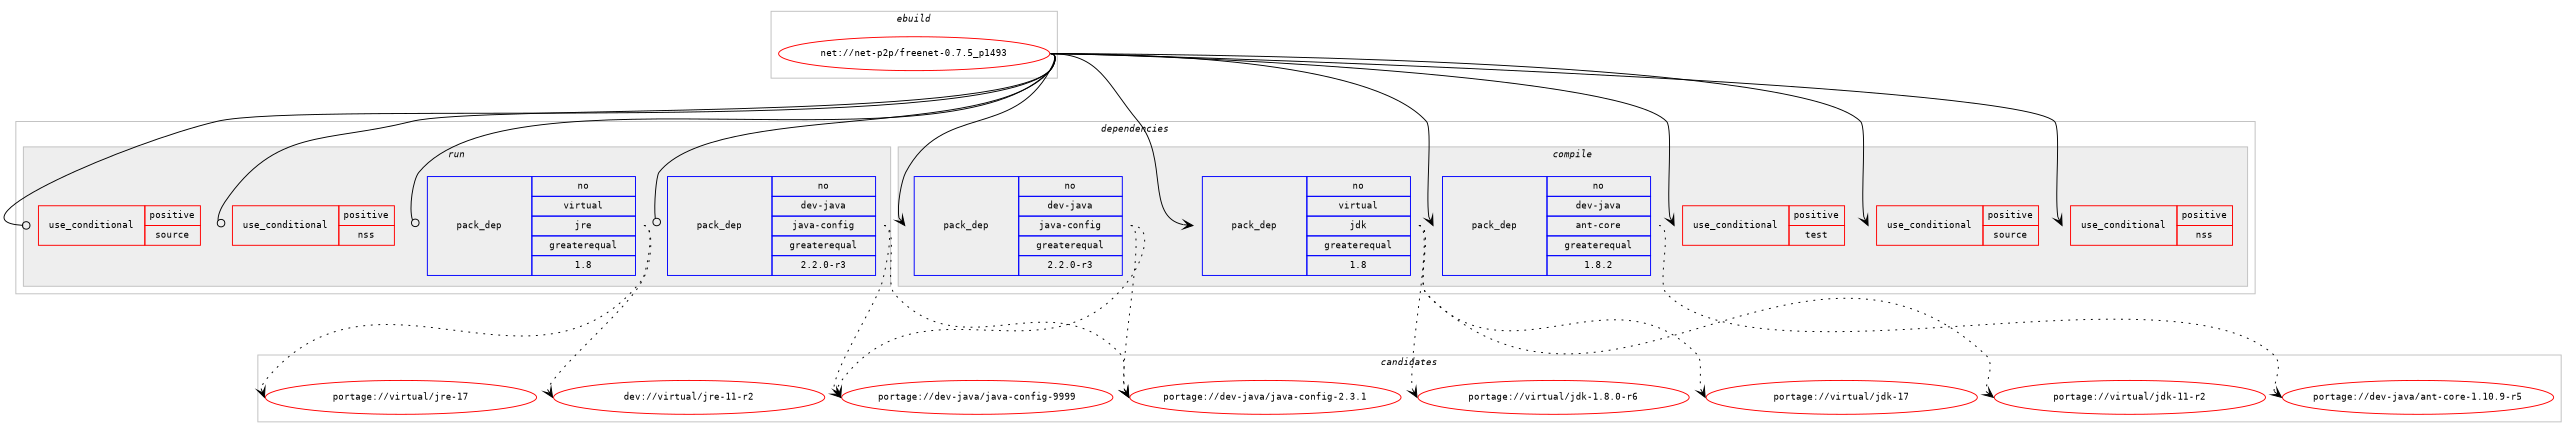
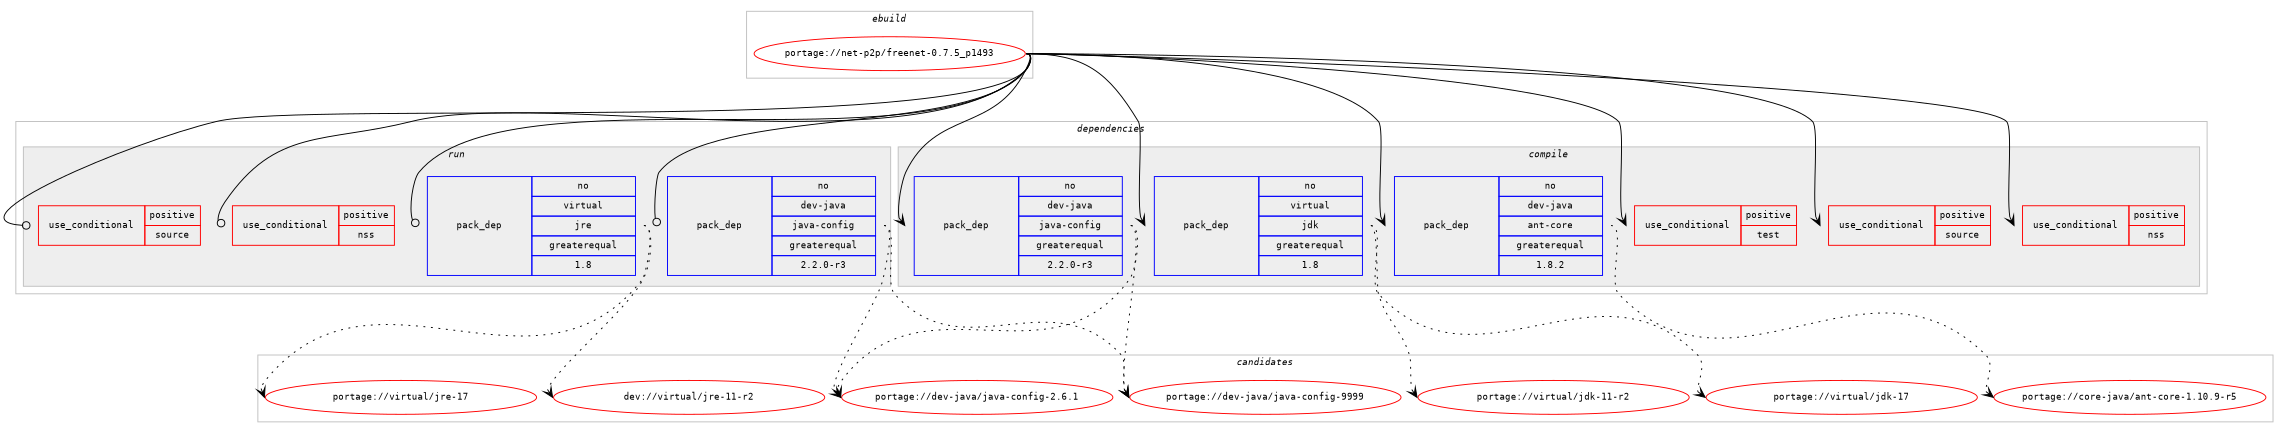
(914, 54) -> (890, 54)
(1265, 397) -> (977, 397)
(1554, 397) -> none
(2418, 397) -> (2130, 397)
